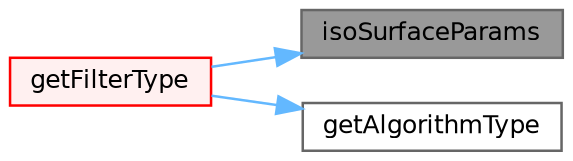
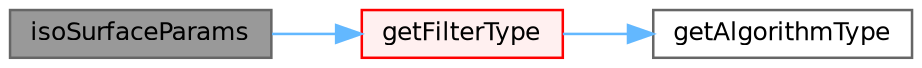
(244, 62) -> (304, 34)
